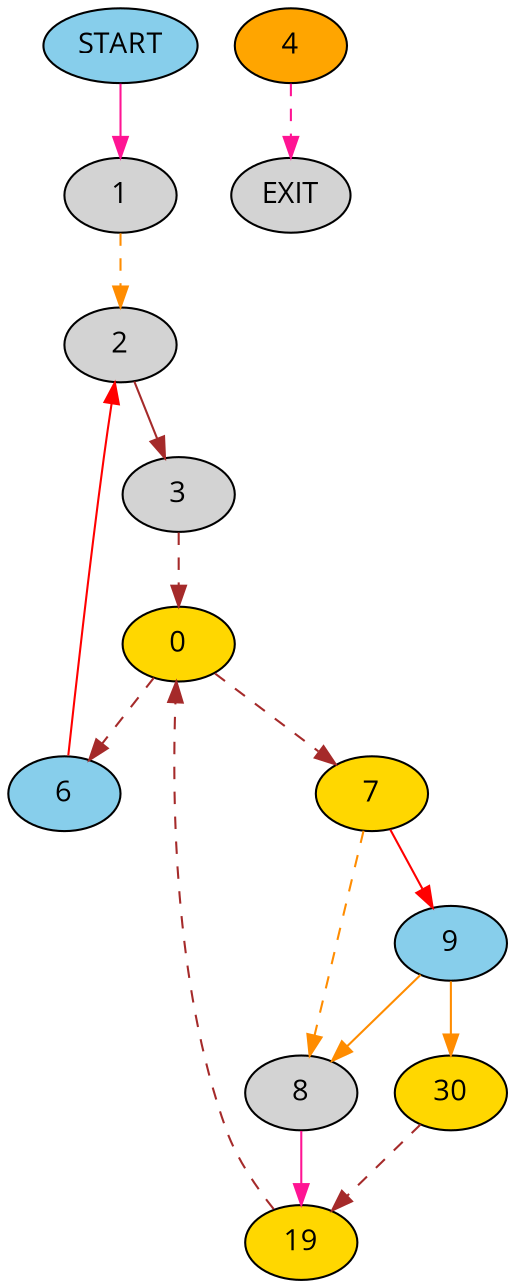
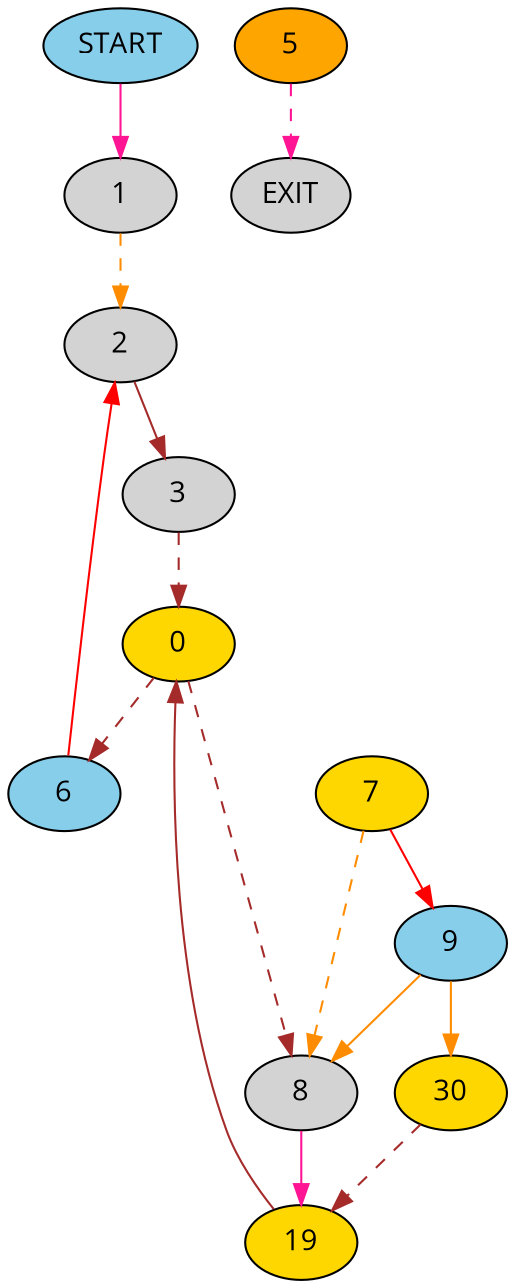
(291, 46) -> (291, 46)
(267, 712) -> (237, 858)
(188, 965) -> (188, 965)
